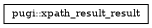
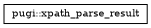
(76, 14) -> (76, 14)
